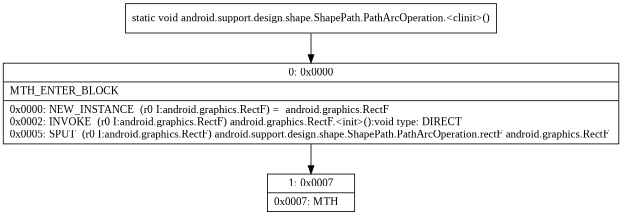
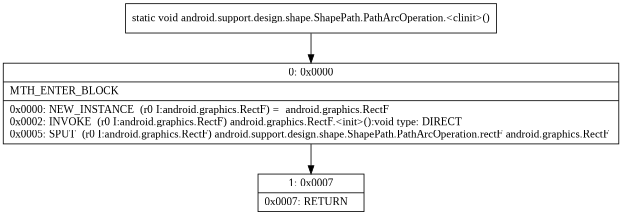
(311, 202) -> (311, 202)
